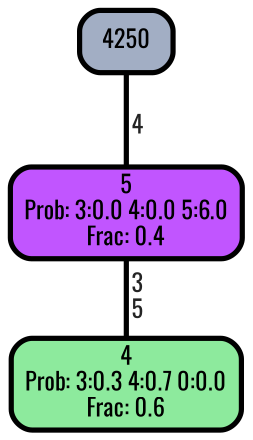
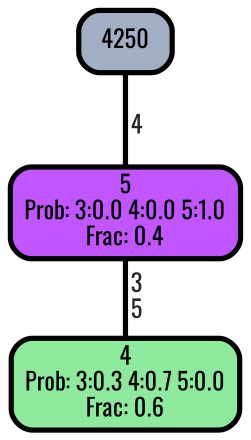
(126, 213) -> (125, 213)
(126, 384) -> (125, 384)
